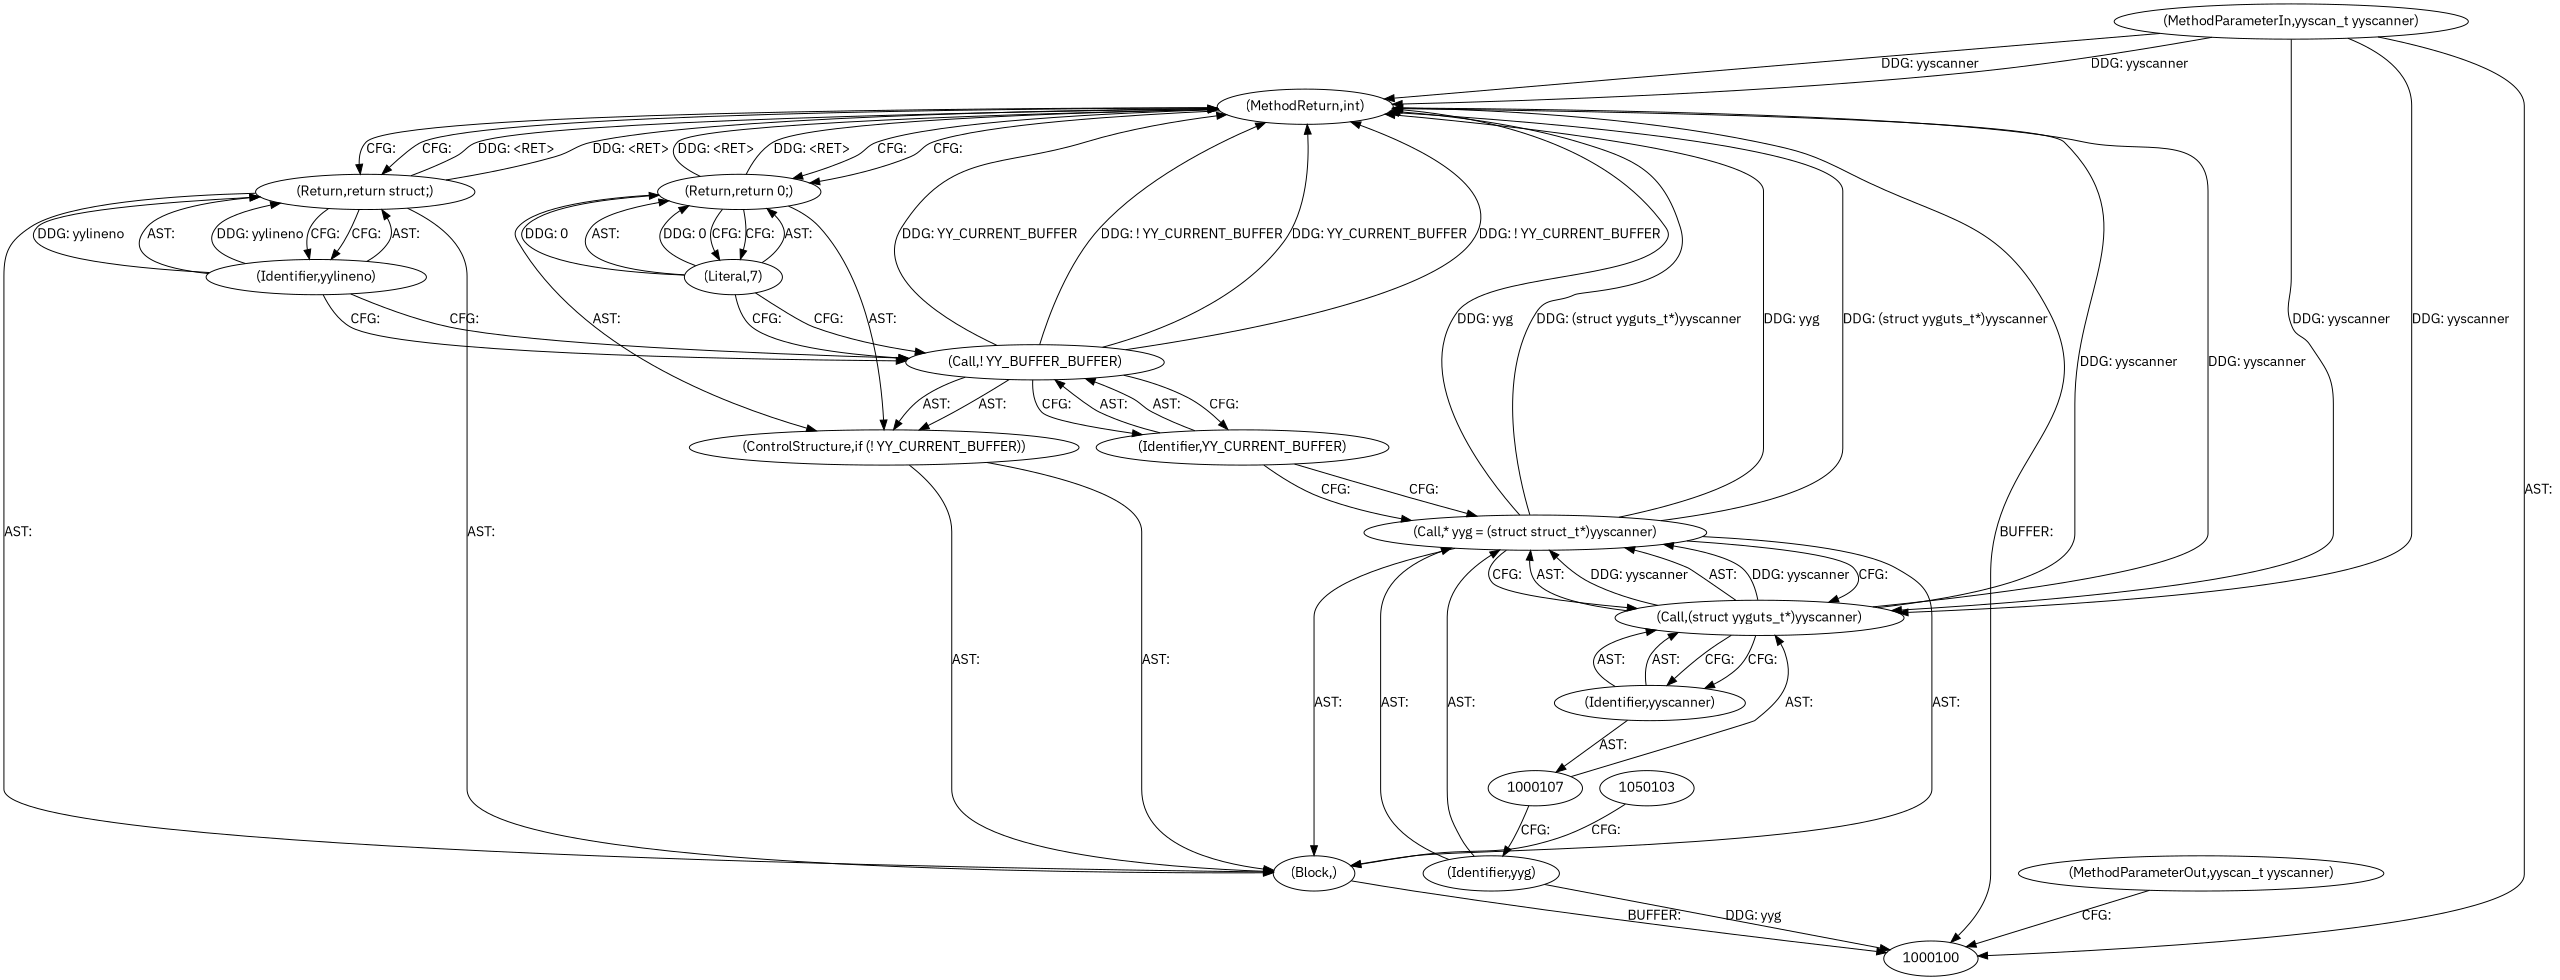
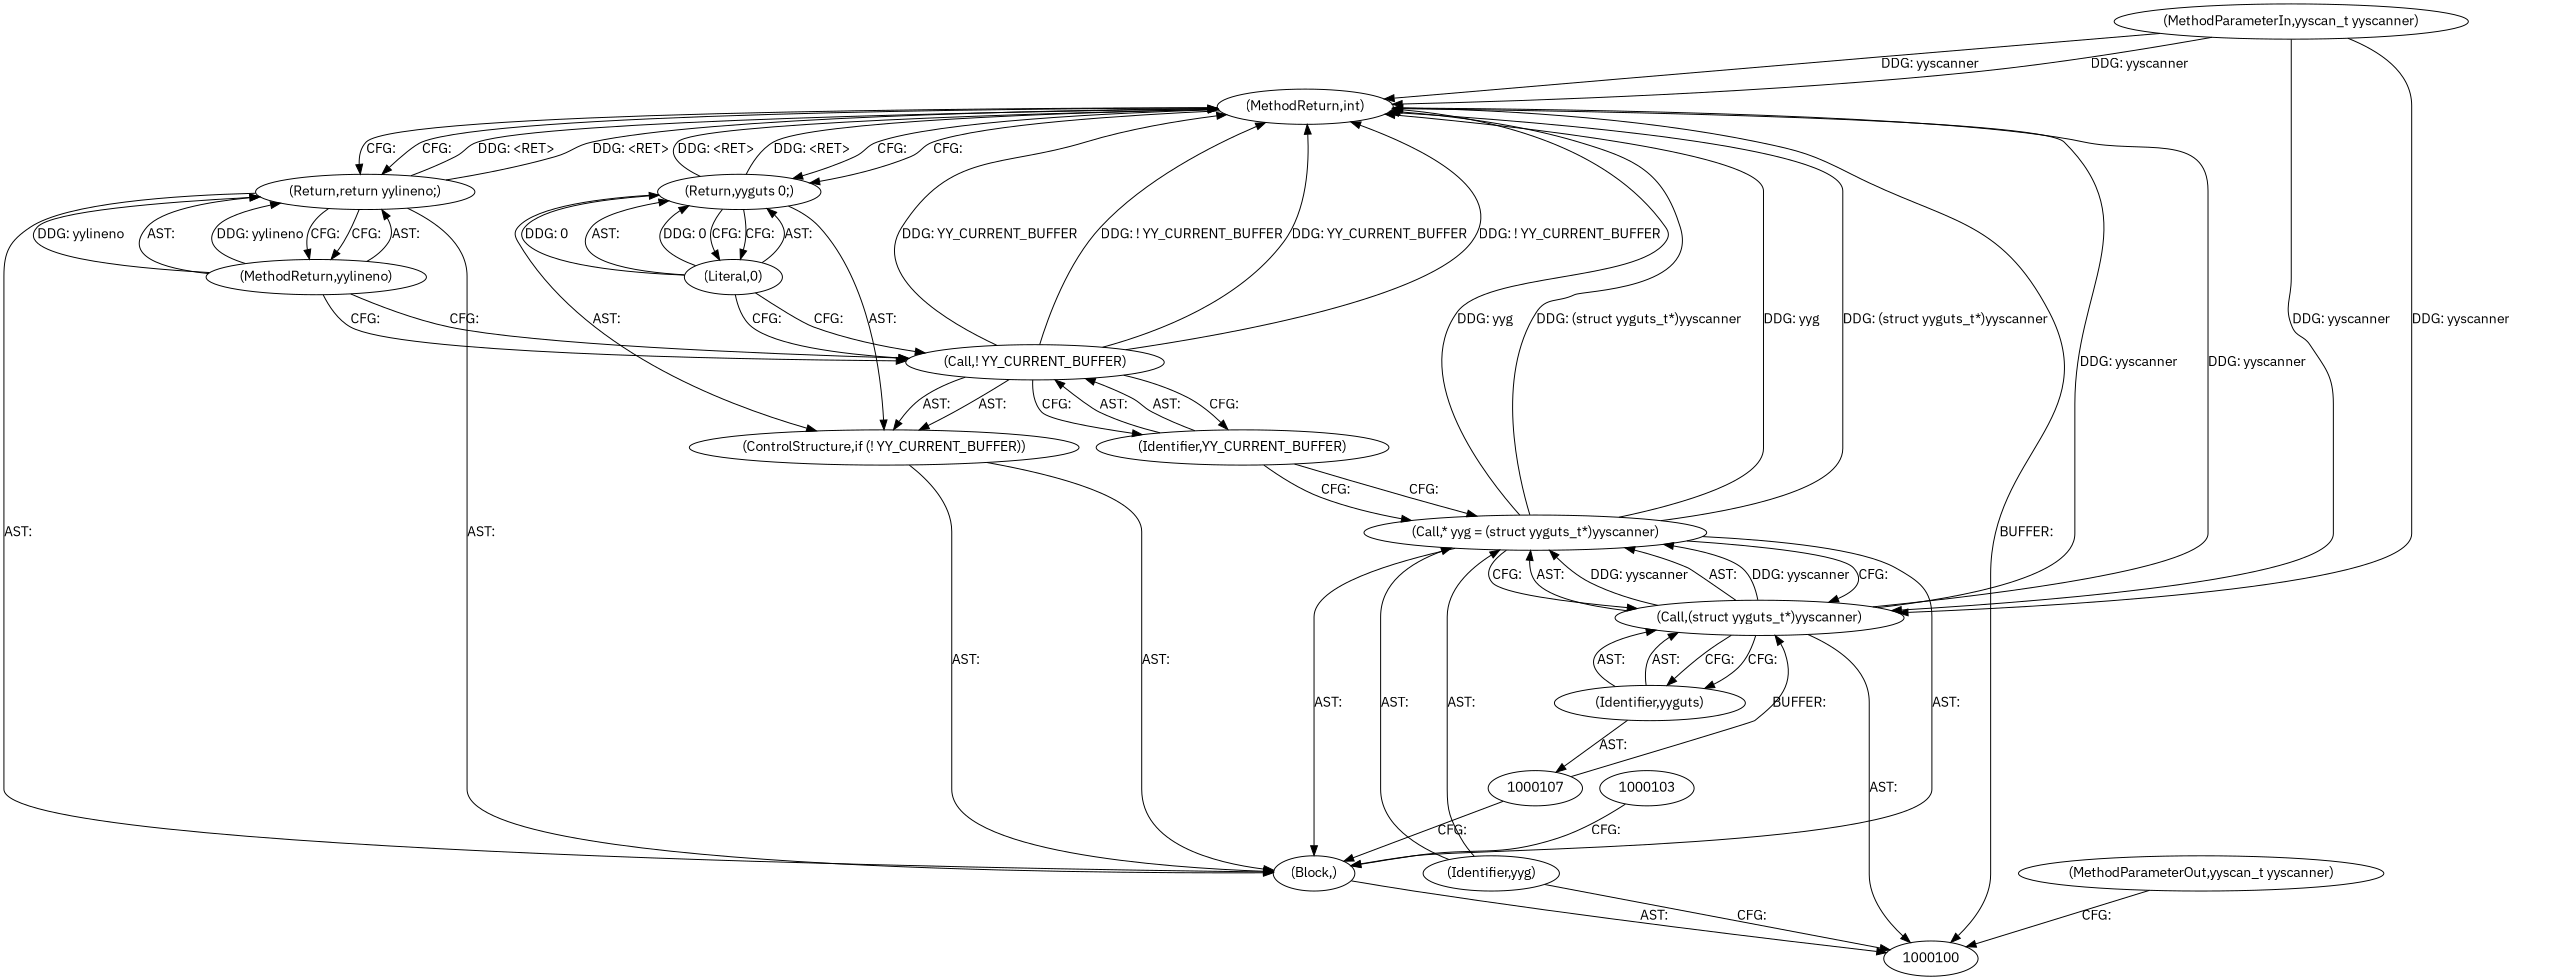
(365, 192) -> (365, 192)
(739, 192) -> (739, 192)
(316, 277) -> (316, 277)
(733, 277) -> (733, 277)
(1035, 362) -> (1035, 362)
(1535, 533) -> (1535, 533)
(2524, 681) -> (1869, 776)
(1650, 703) -> (1650, 703)
(1801, 703) -> (1801, 703)
(1647, 788) -> (1647, 788)
(1519, 827) -> (1428, 830)
(1656, 916) -> (1656, 916)
(1754, 916) -> (1754, 916)
